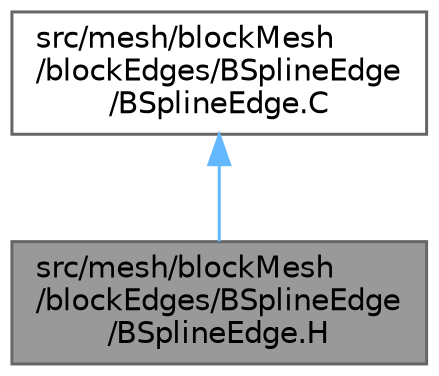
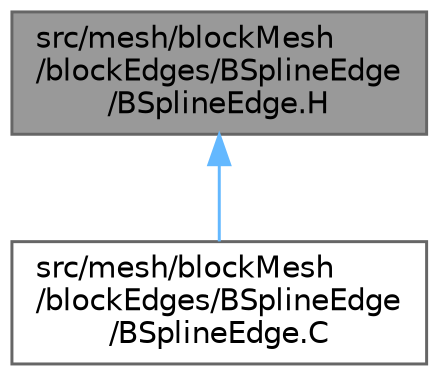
(219, 203) -> (219, 203)
